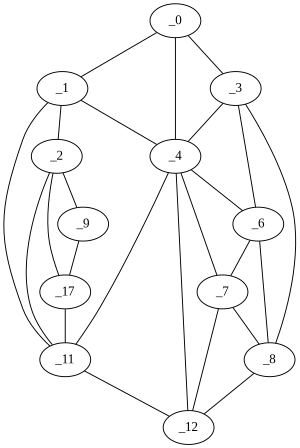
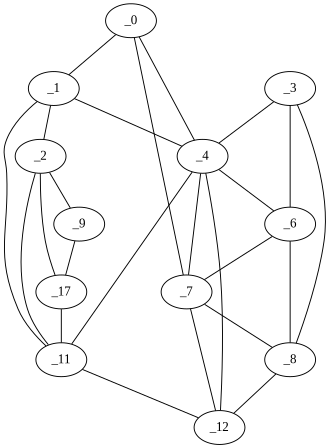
(206, 55) -> (159, 156)
